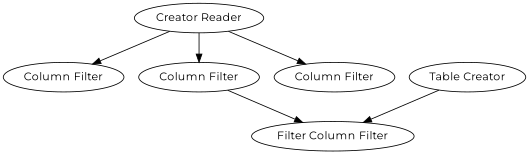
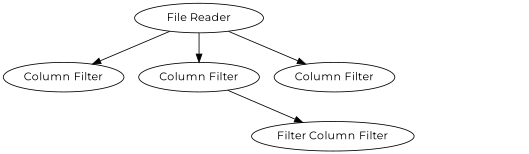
(199, 18) -> (199, 18)
(467, 77) -> none
